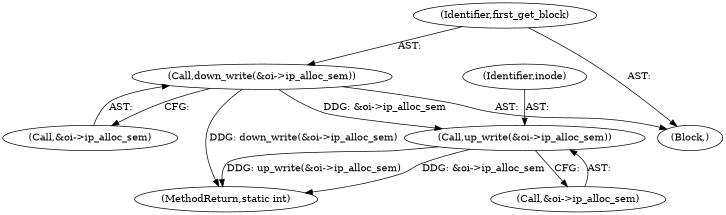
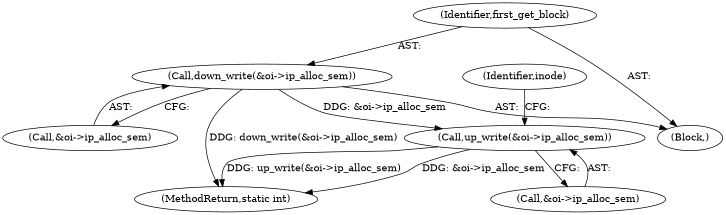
(539, 107) -> (539, 107)
